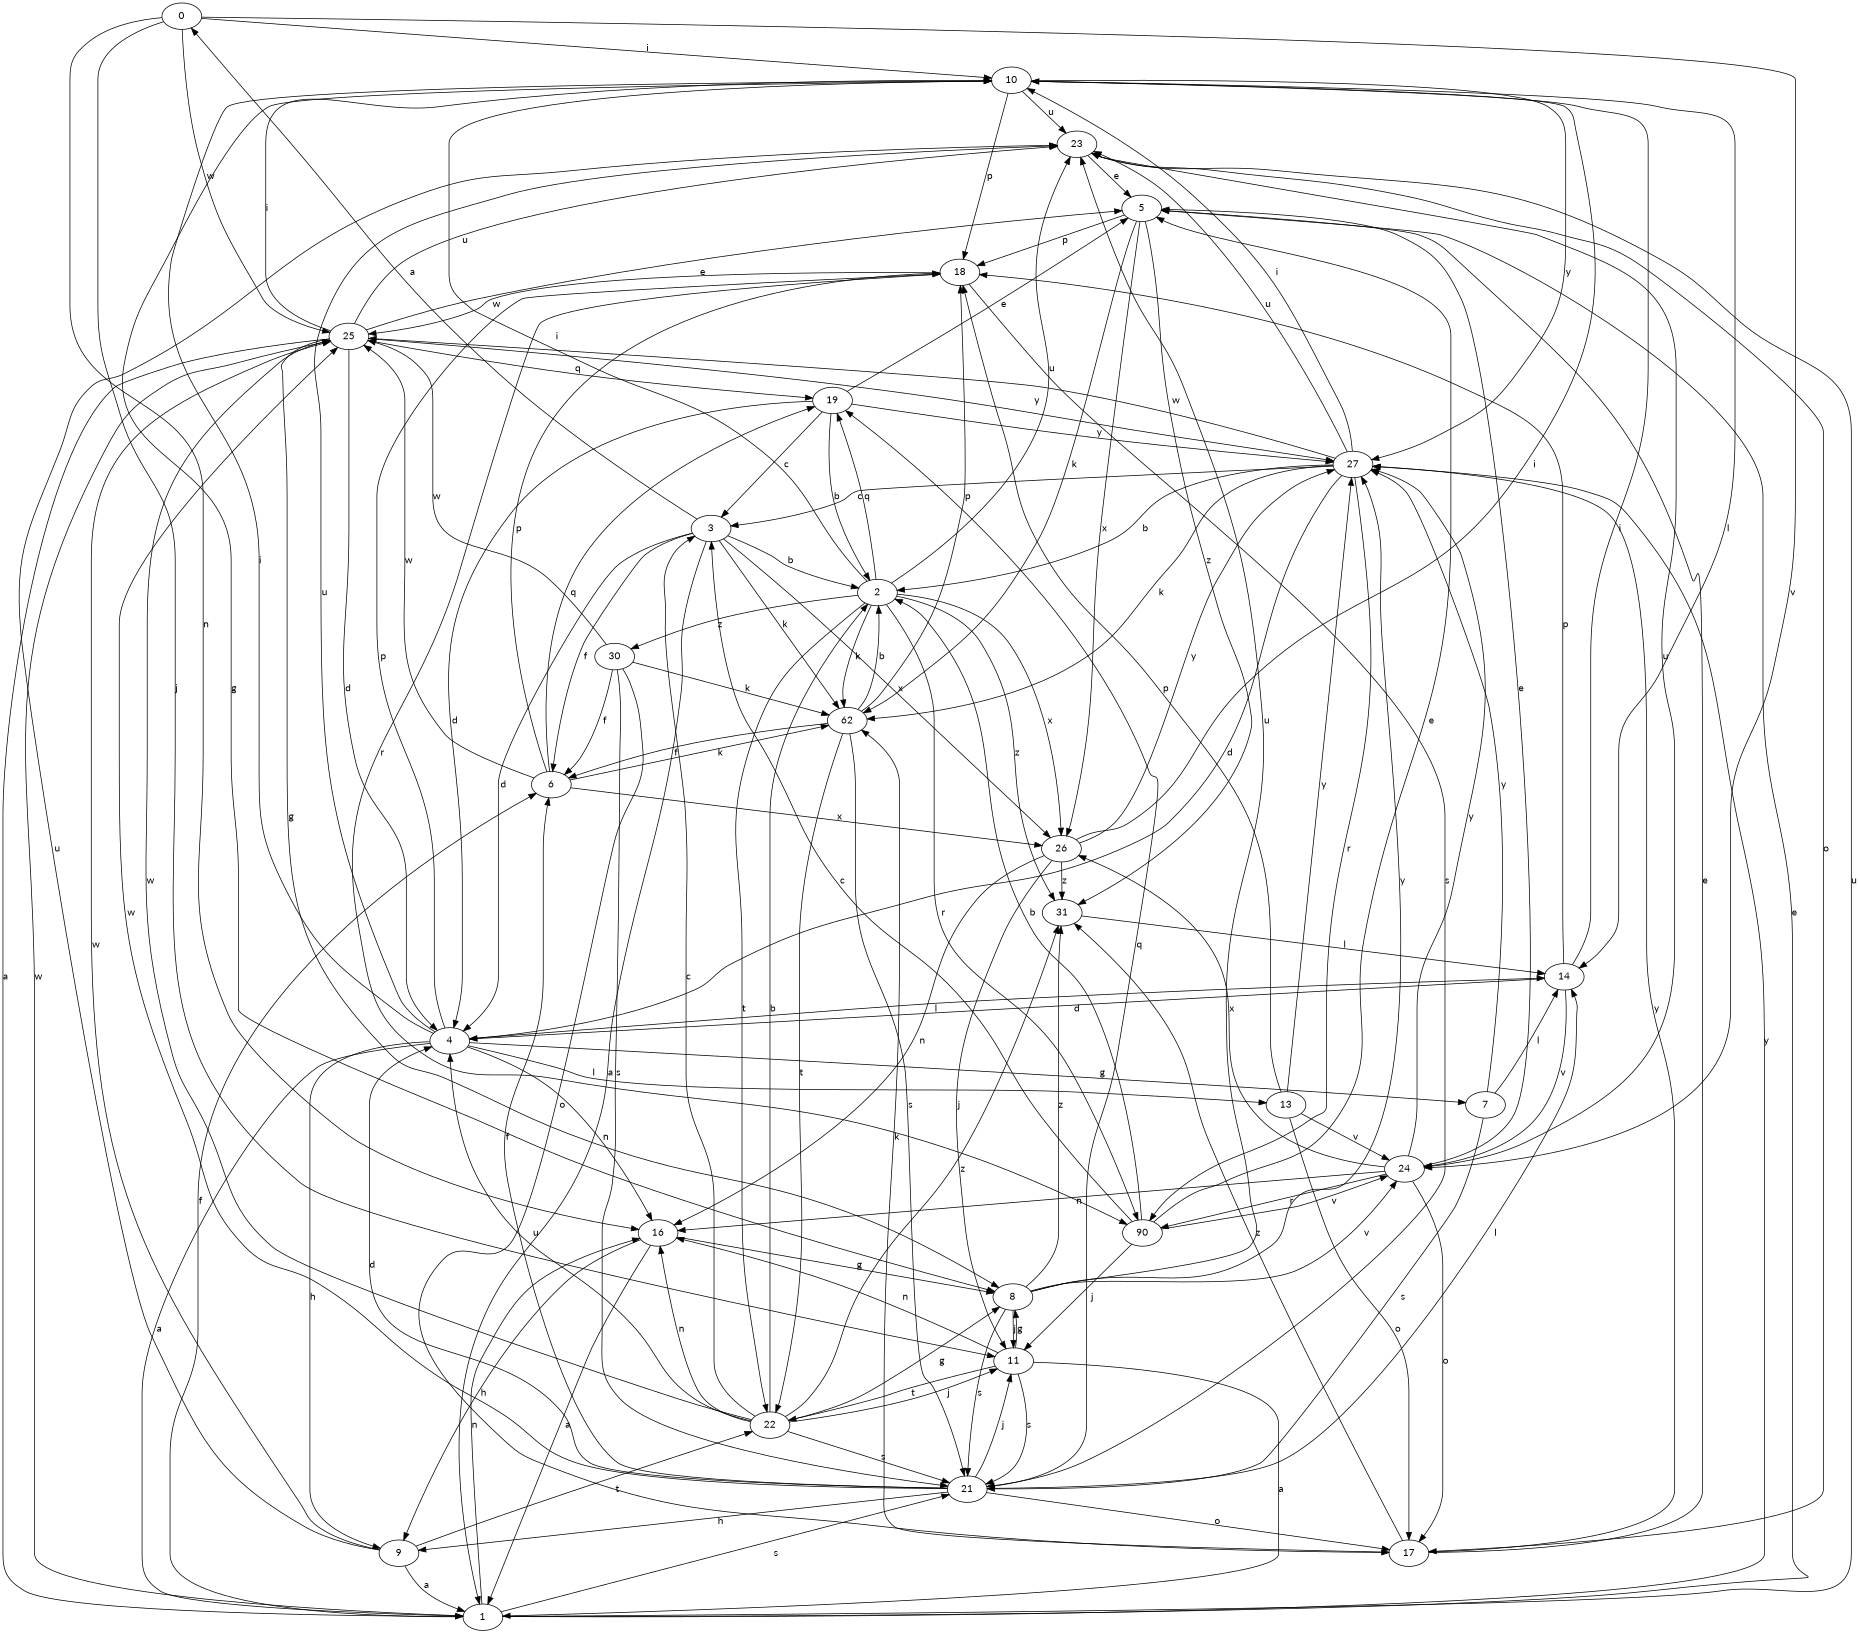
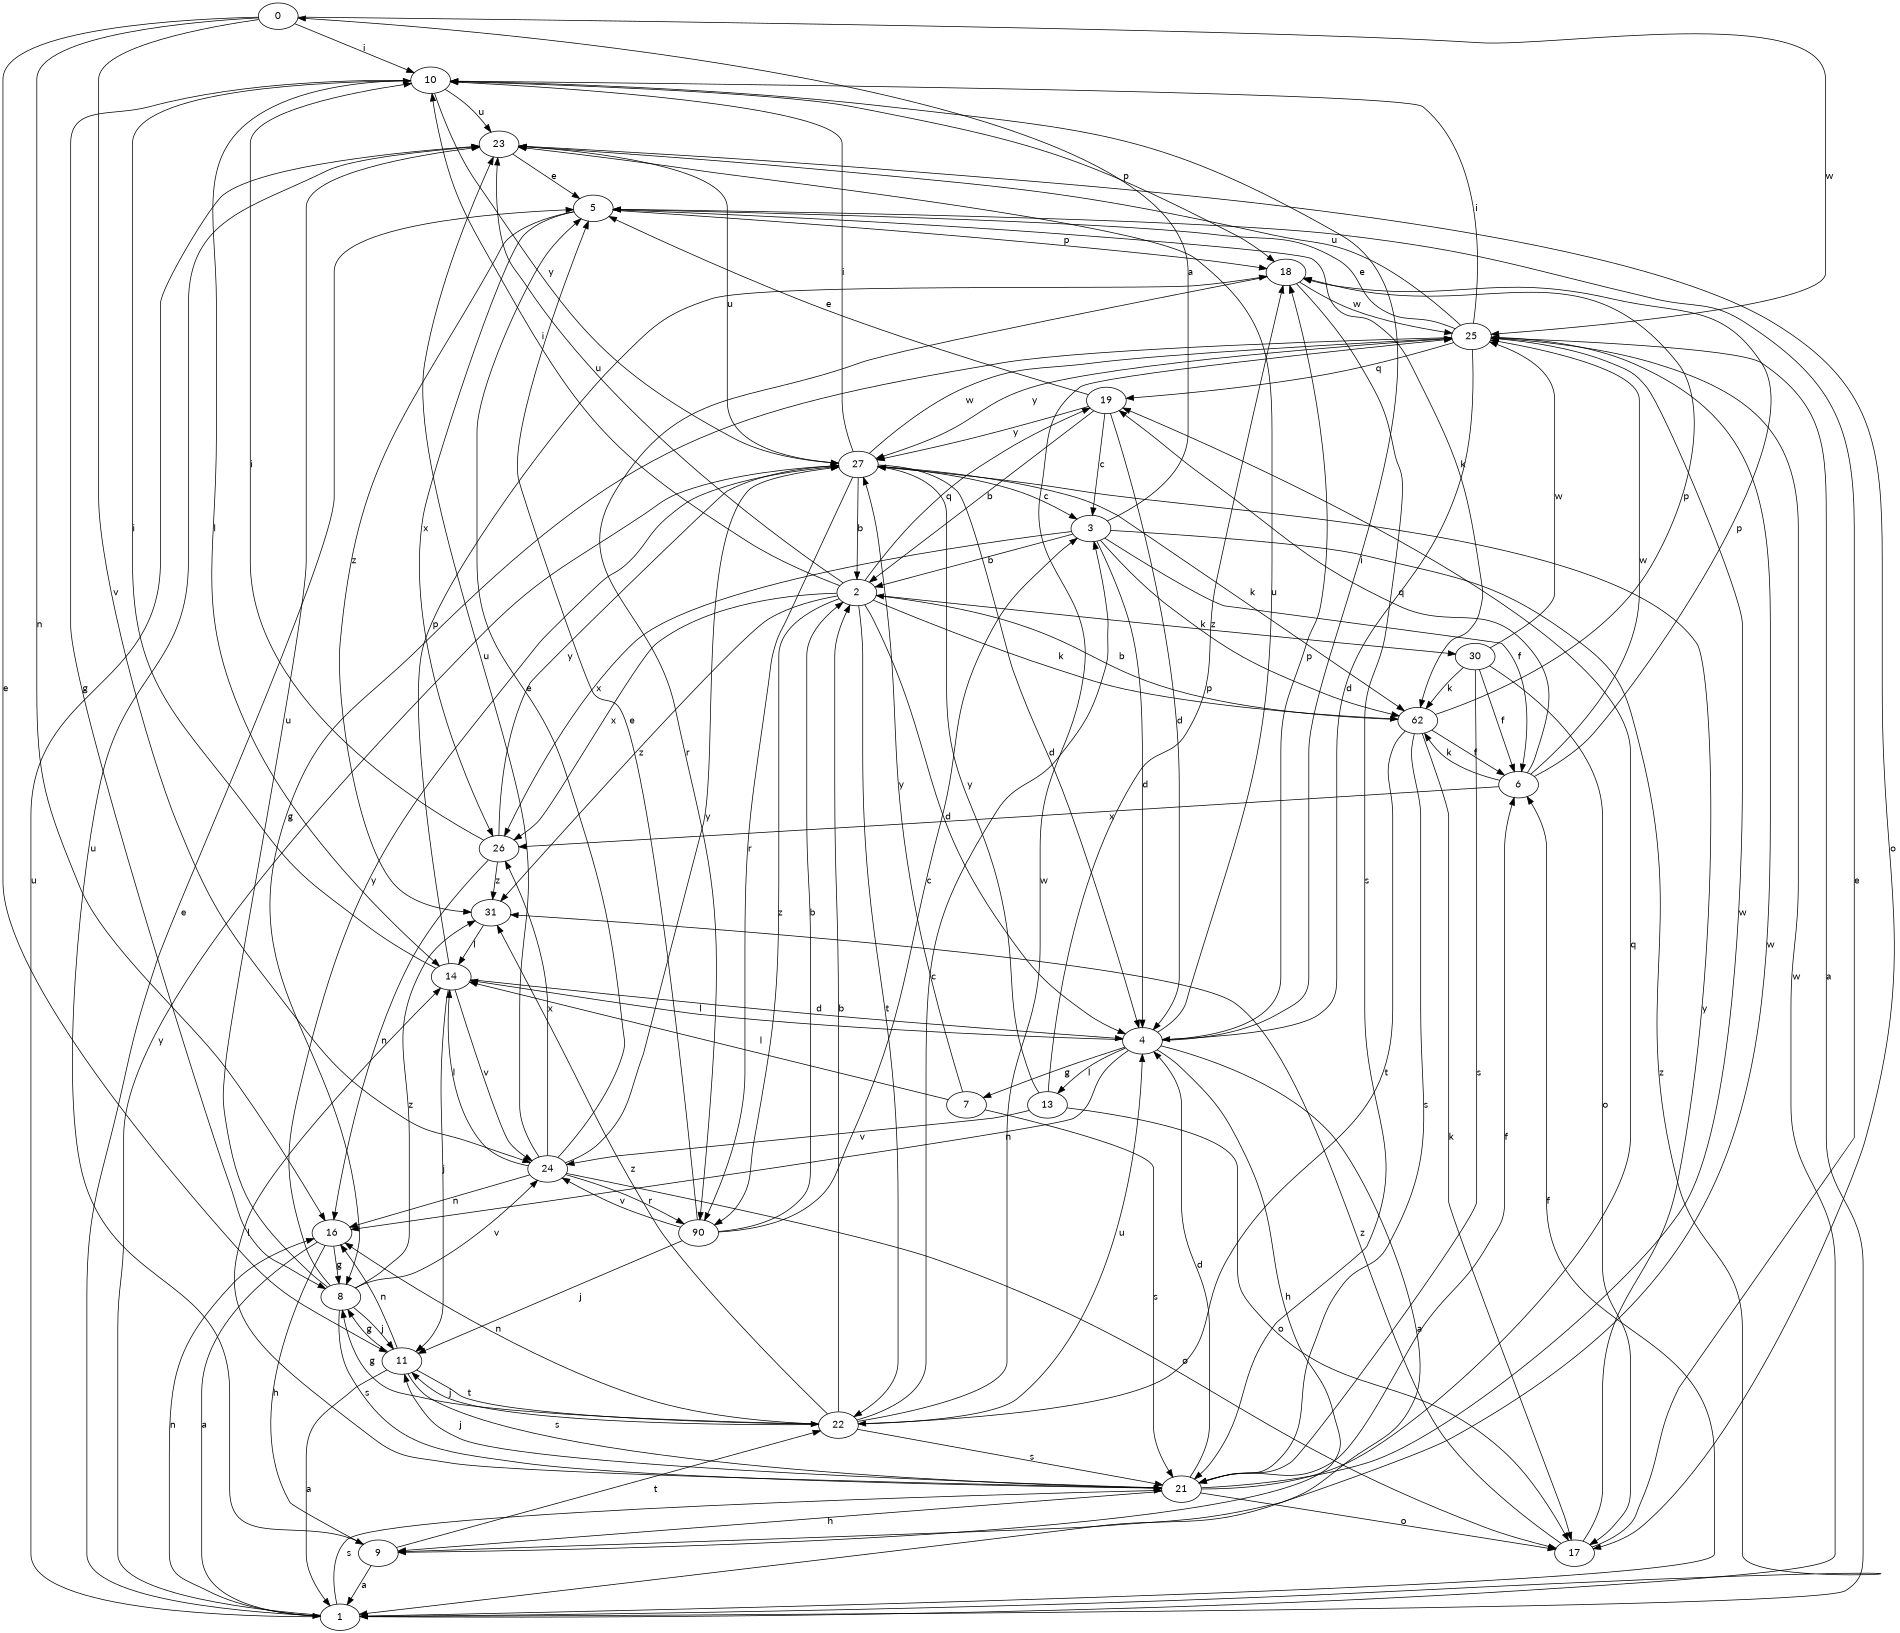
(177, 689) -> (6, 689)
none -> (954, 843)
(944, 913) -> (781, 913)
(611, 1073) -> (1662, 1073)
(958, 1081) -> (443, 1171)
none -> (459, 1099)
(884, 1374) -> (1449, 1142)
